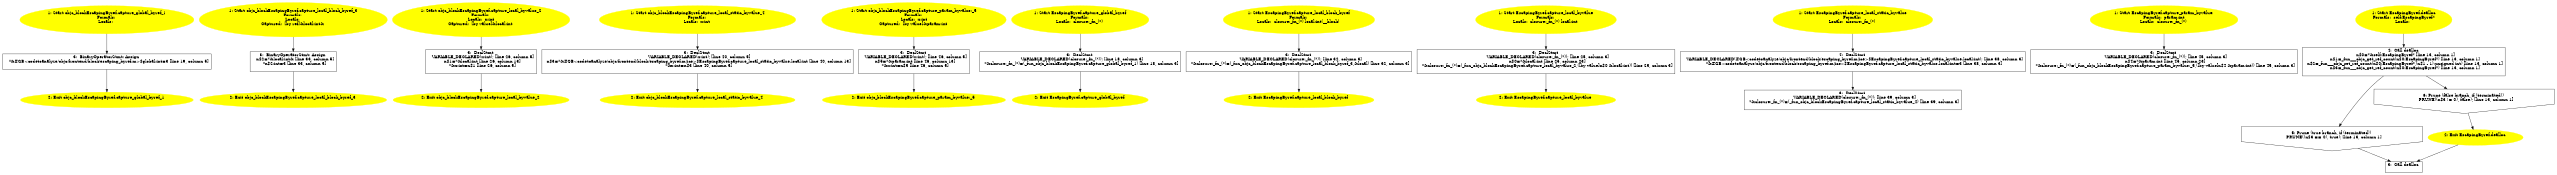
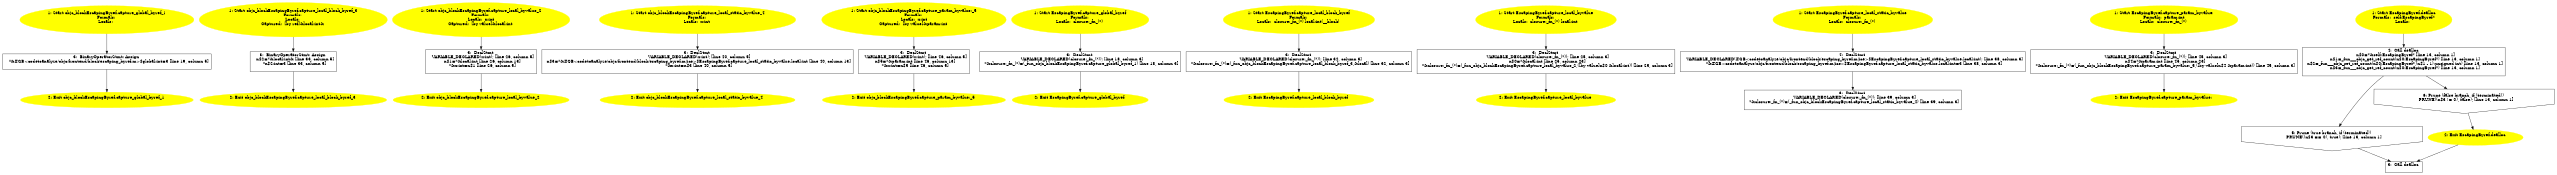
none -> (2164, 100)
